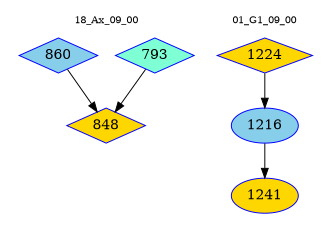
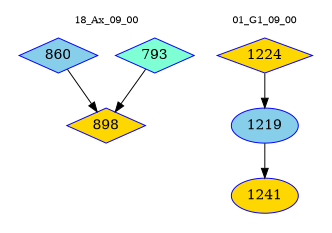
(106, 126) -> (106, 126)
(265, 126) -> (265, 126)
